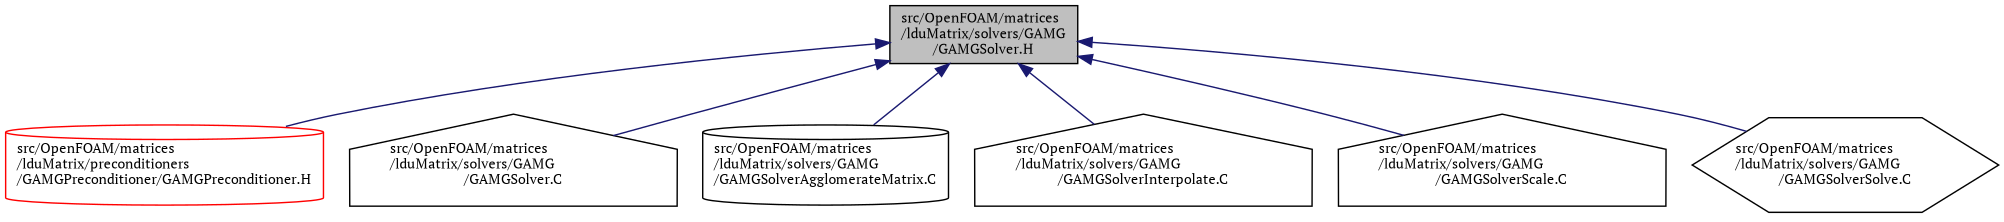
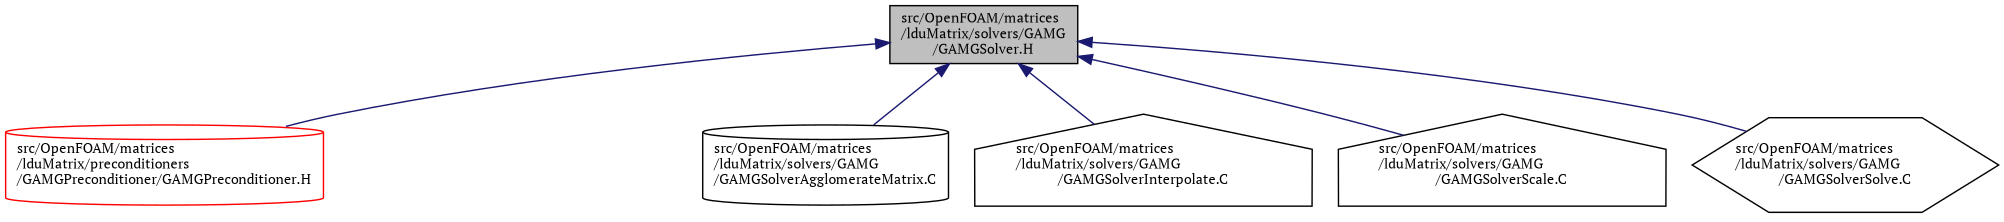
(513, 165) -> none
